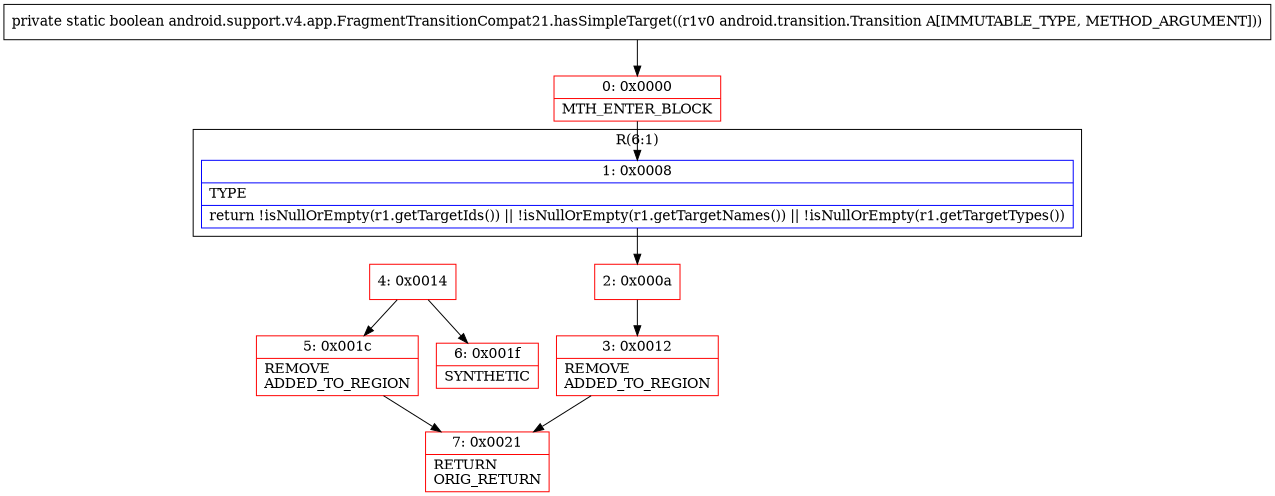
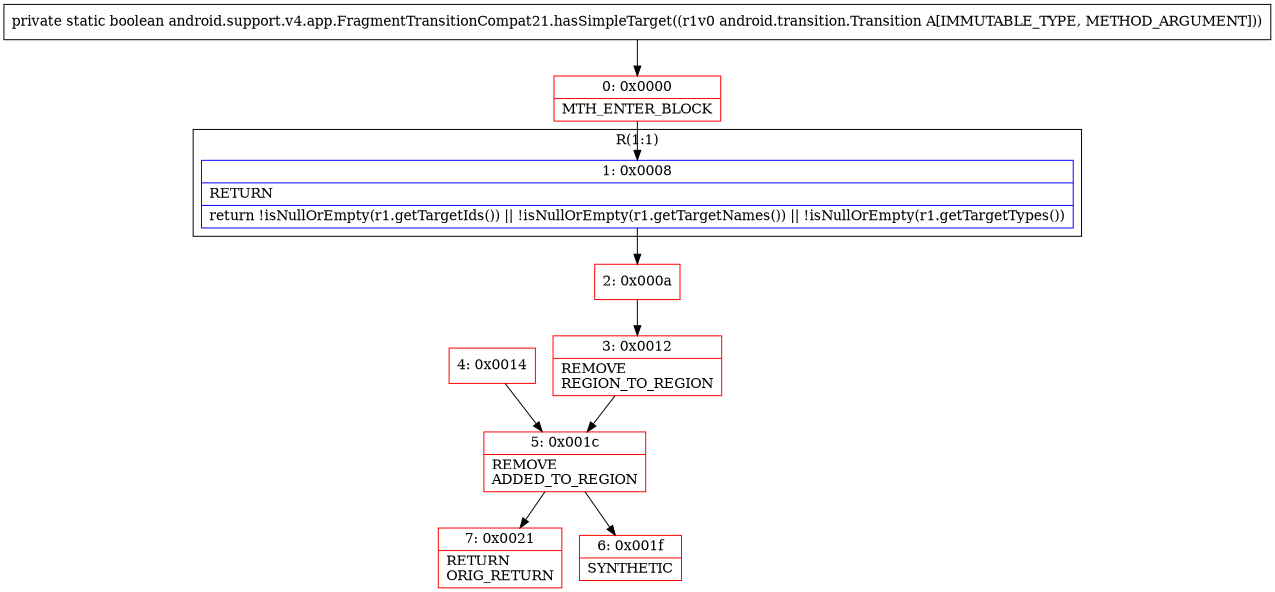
(637, 141) -> (637, 141)
(228, 194) -> (241, 194)
(445, 318) -> (597, 509)
(637, 384) -> (637, 384)
(567, 411) -> (604, 410)
